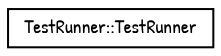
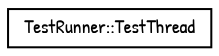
(111, 28) -> (110, 28)
